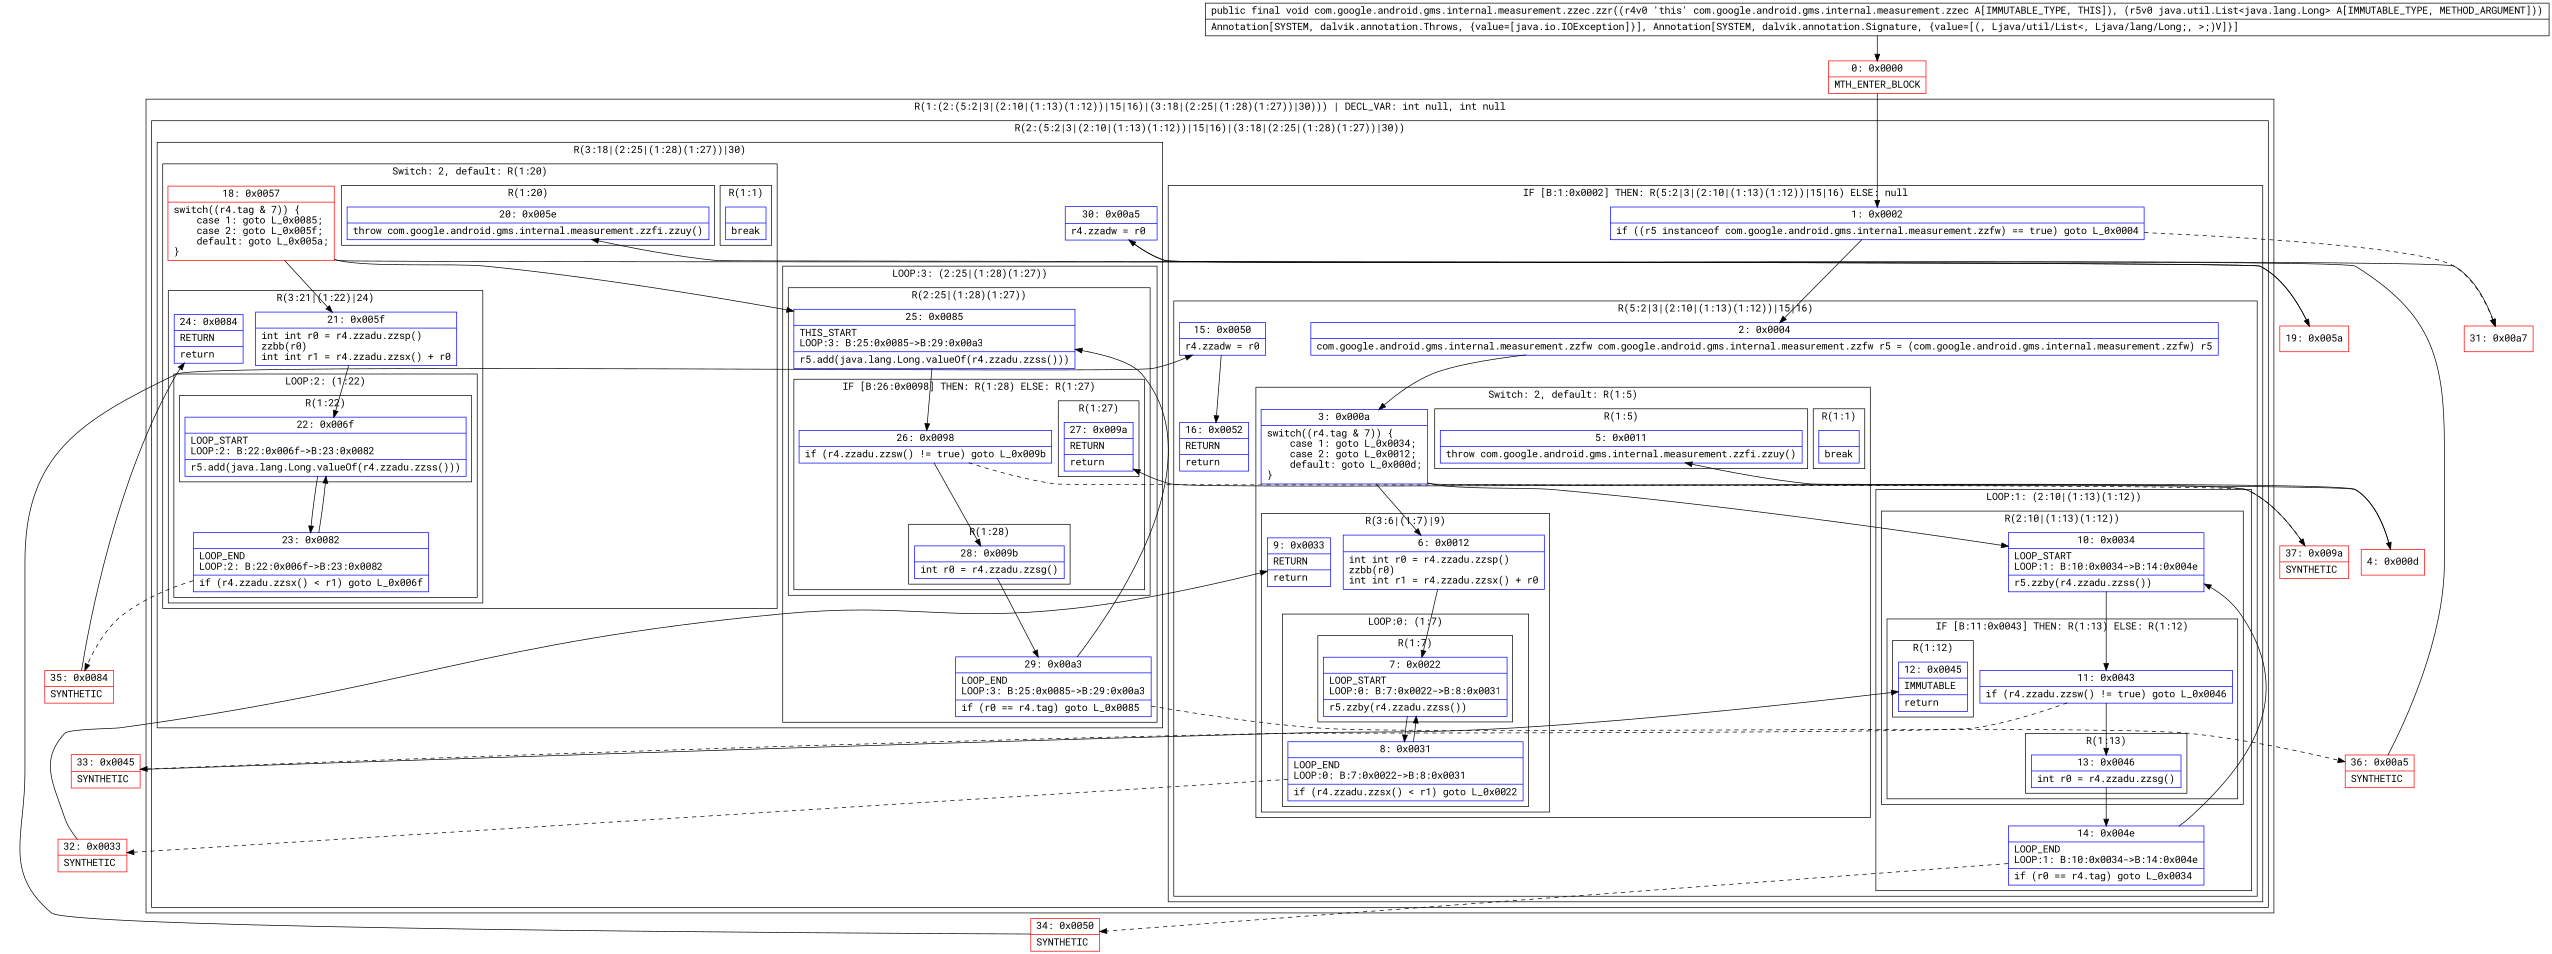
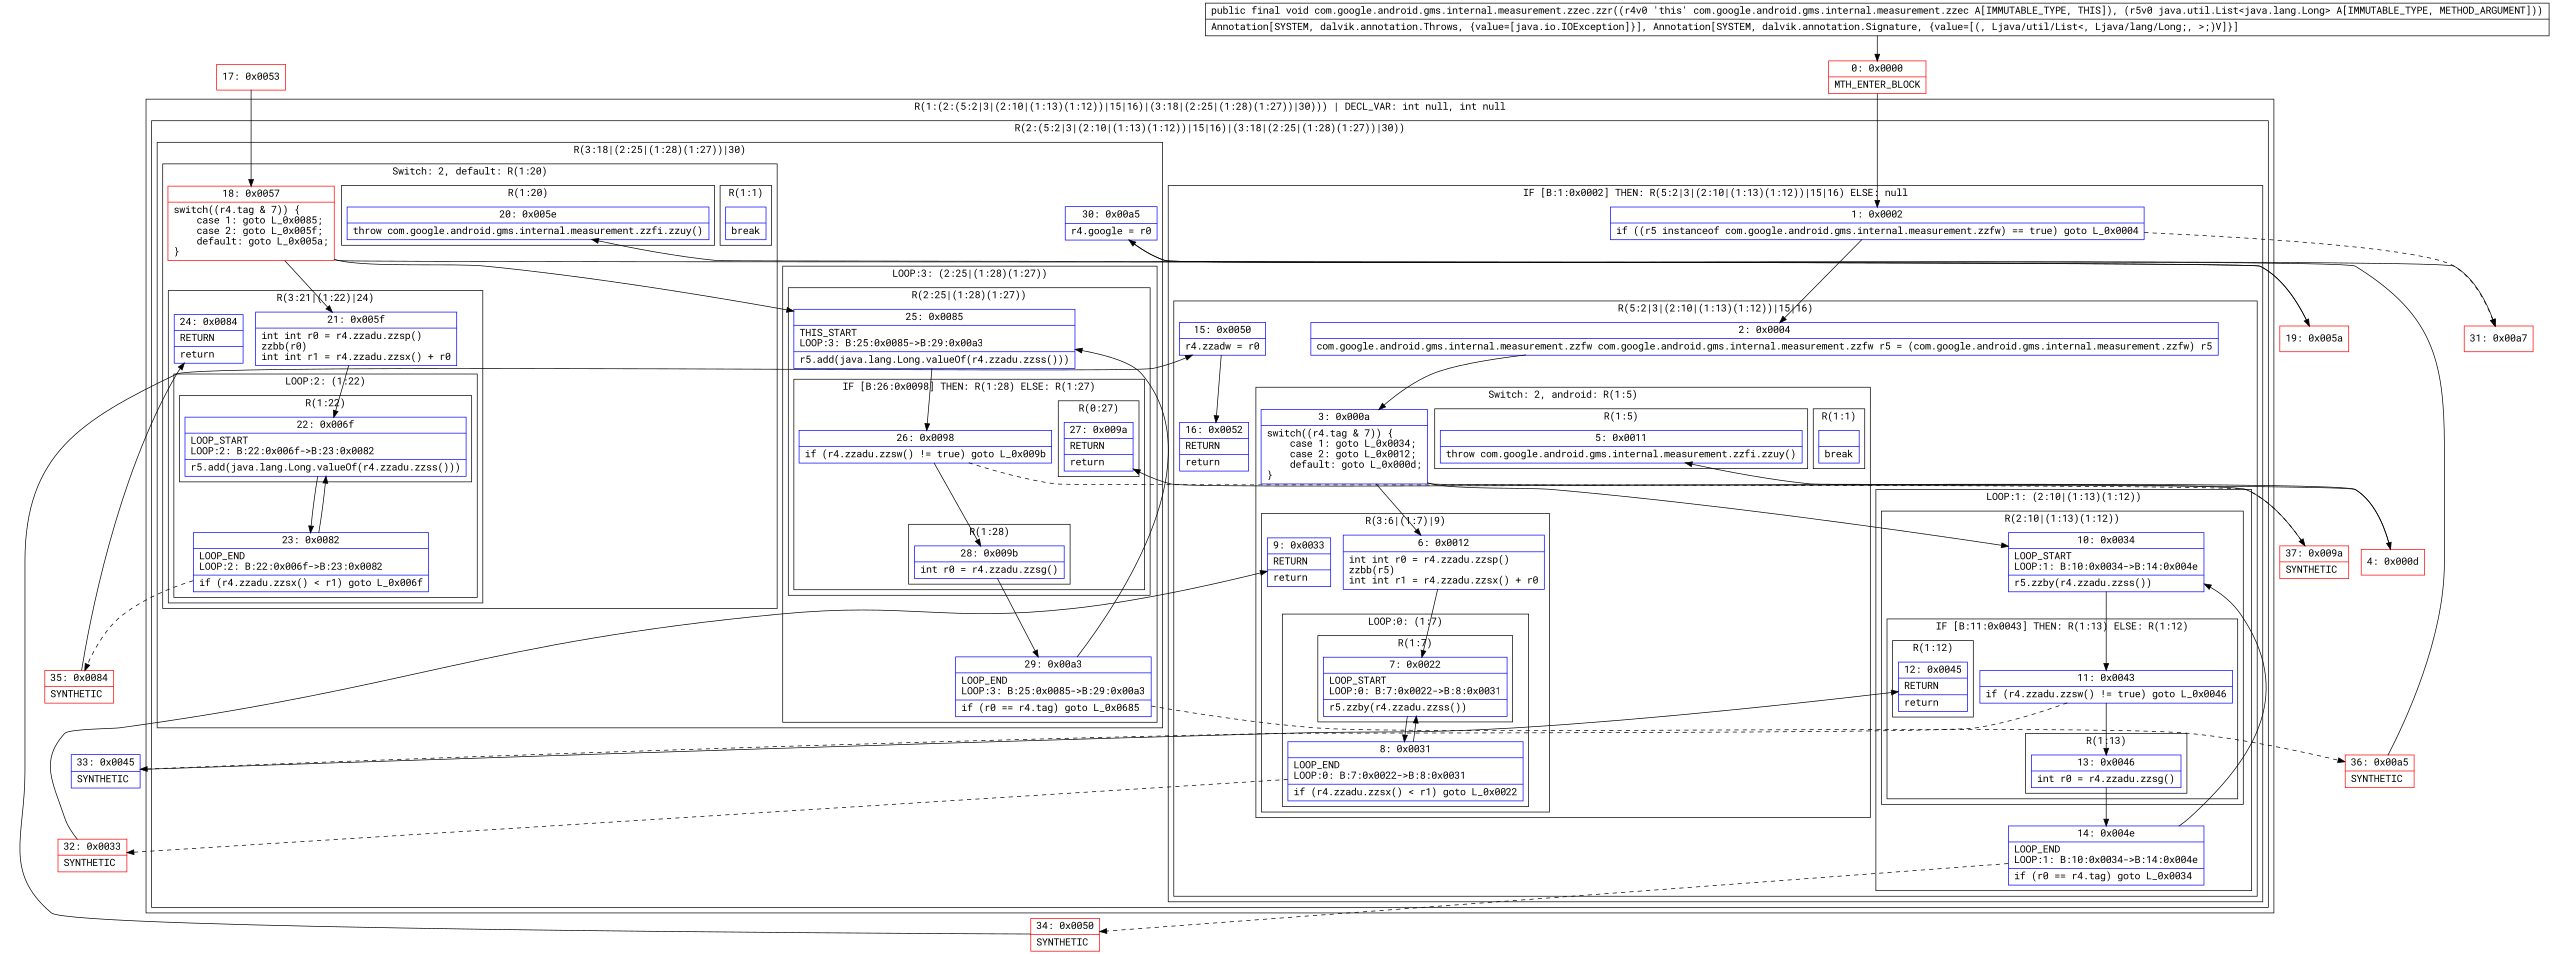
none -> (251, 77)
(1108, 231) -> (1111, 231)
(1563, 395) -> (1563, 395)
(1099, 409) -> (1099, 409)
(1372, 570) -> (1372, 570)
(1930, 686) -> (1921, 686)
(1050, 708) -> (1050, 708)
(106, 771) -> (106, 771)
